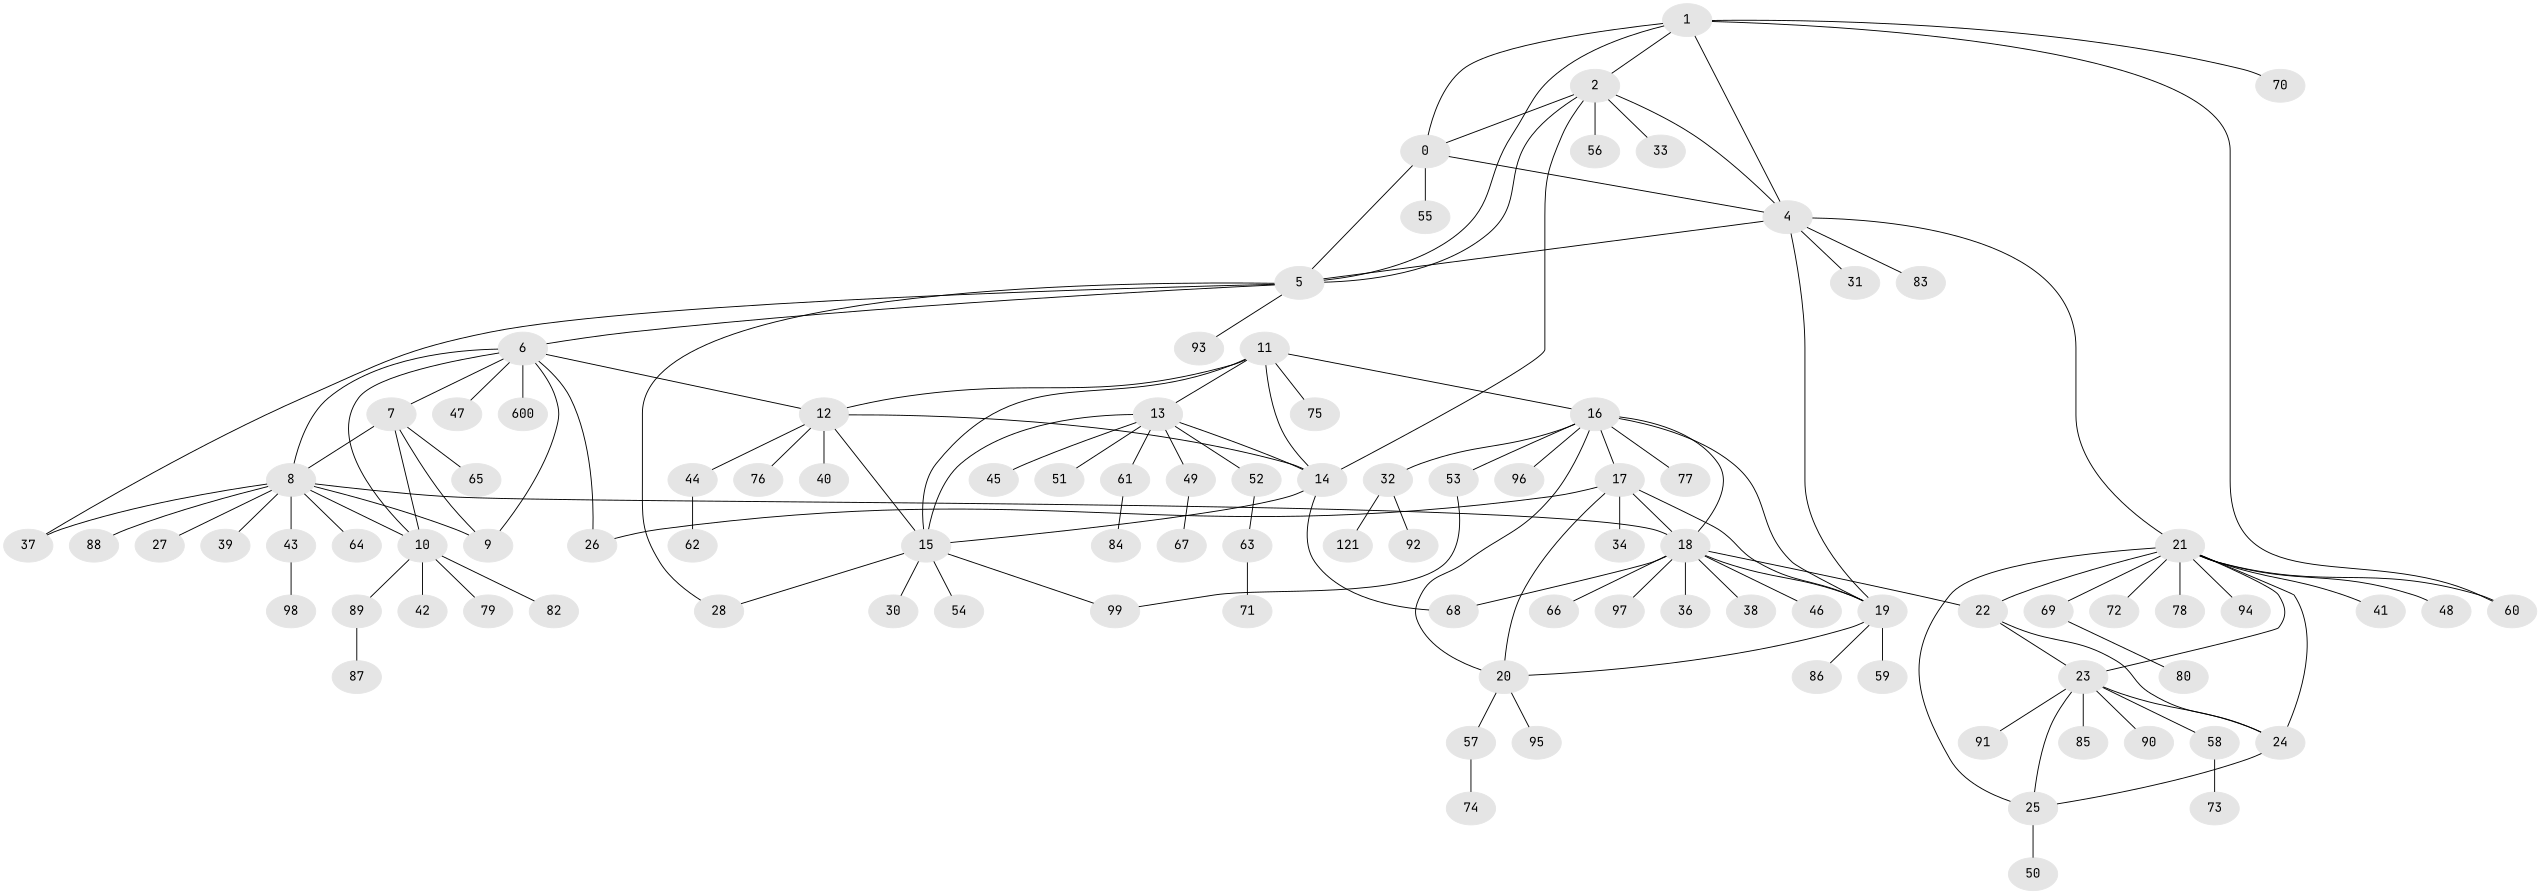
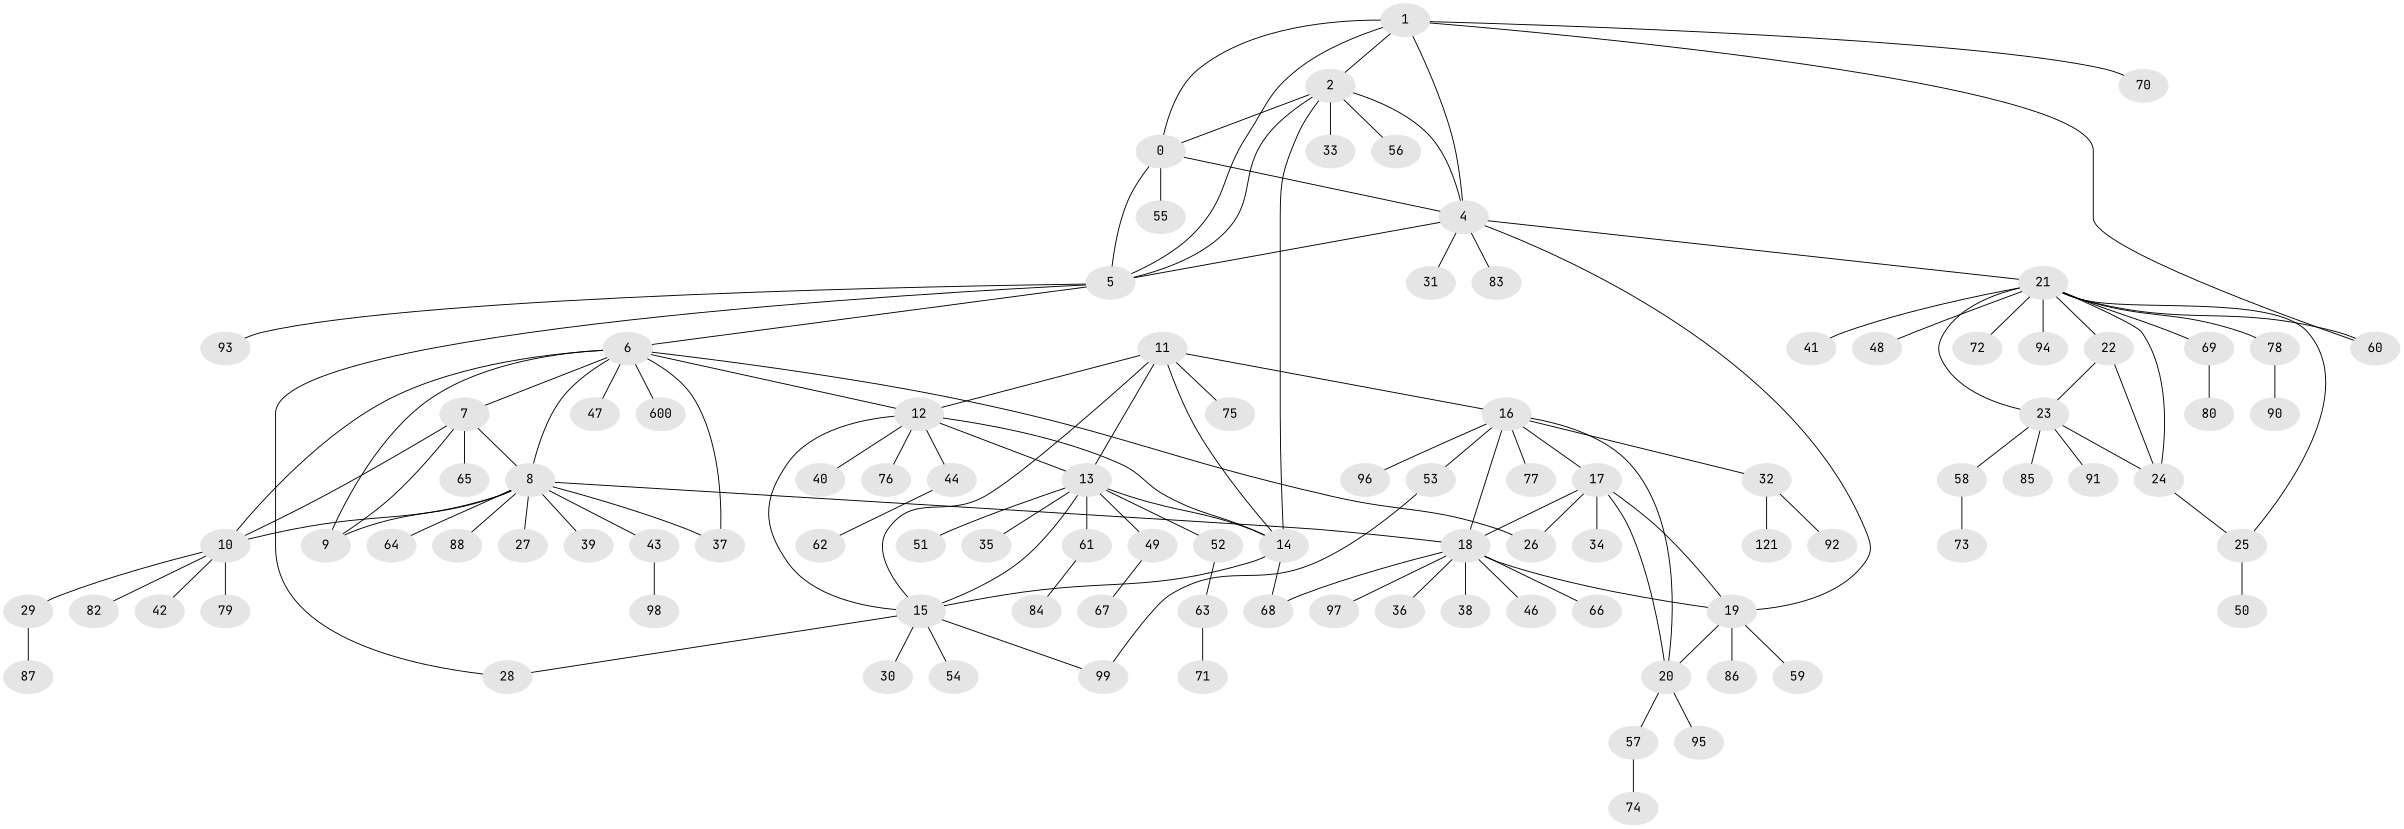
(637, 314) -> (709, 432)
none -> (1003, 447)
(994, 480) -> (986, 546)
(1756, 492) -> none
(1834, 578) -> none
(357, 611) -> (28, 611)
(2116, 710) -> (2275, 382)
(2046, 739) -> none
